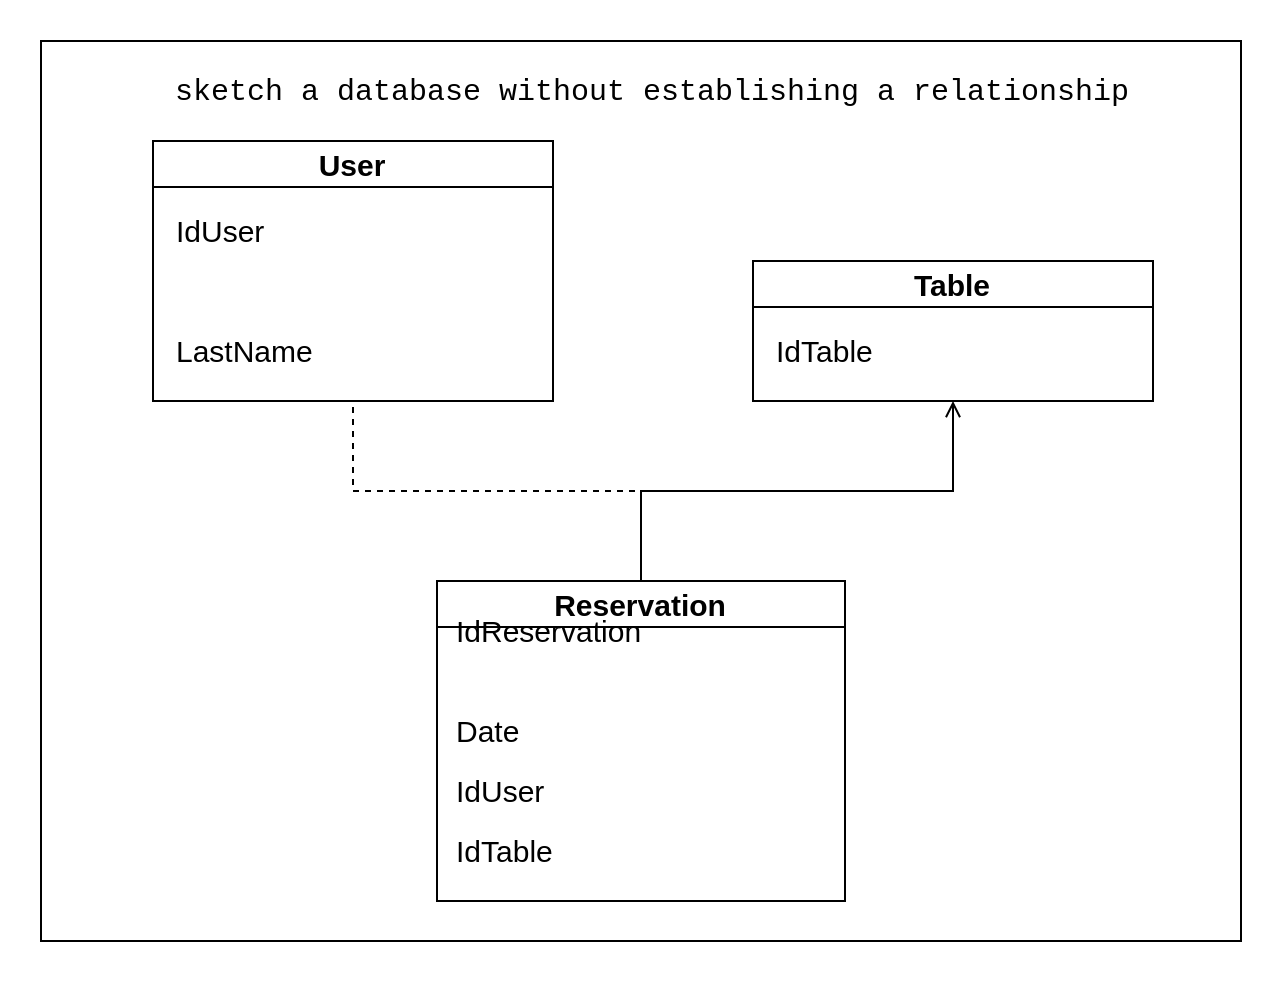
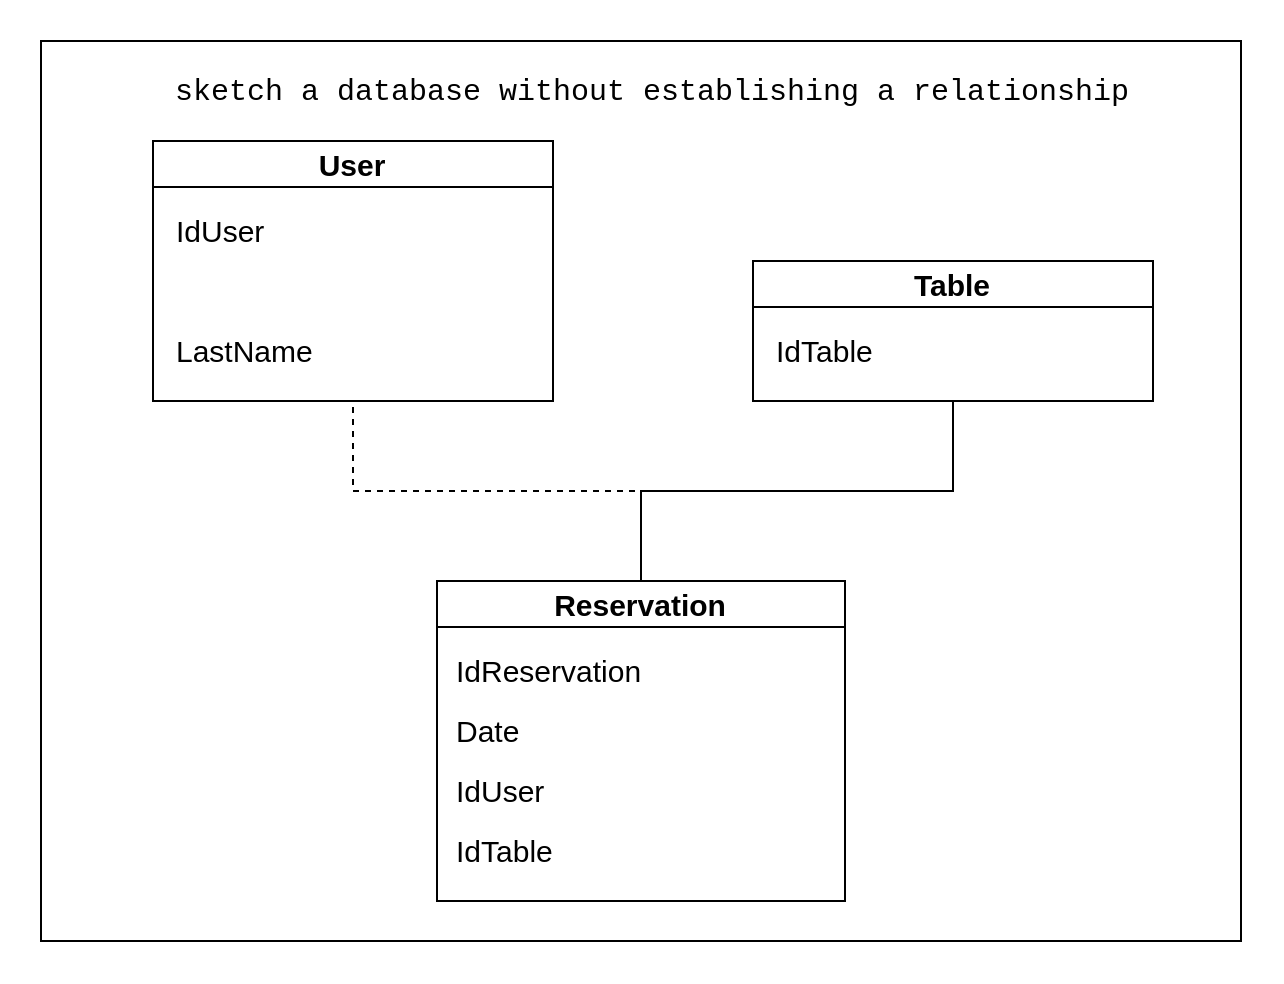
(953, 408) -> (953, 409)
(603, 631) -> (603, 671)
